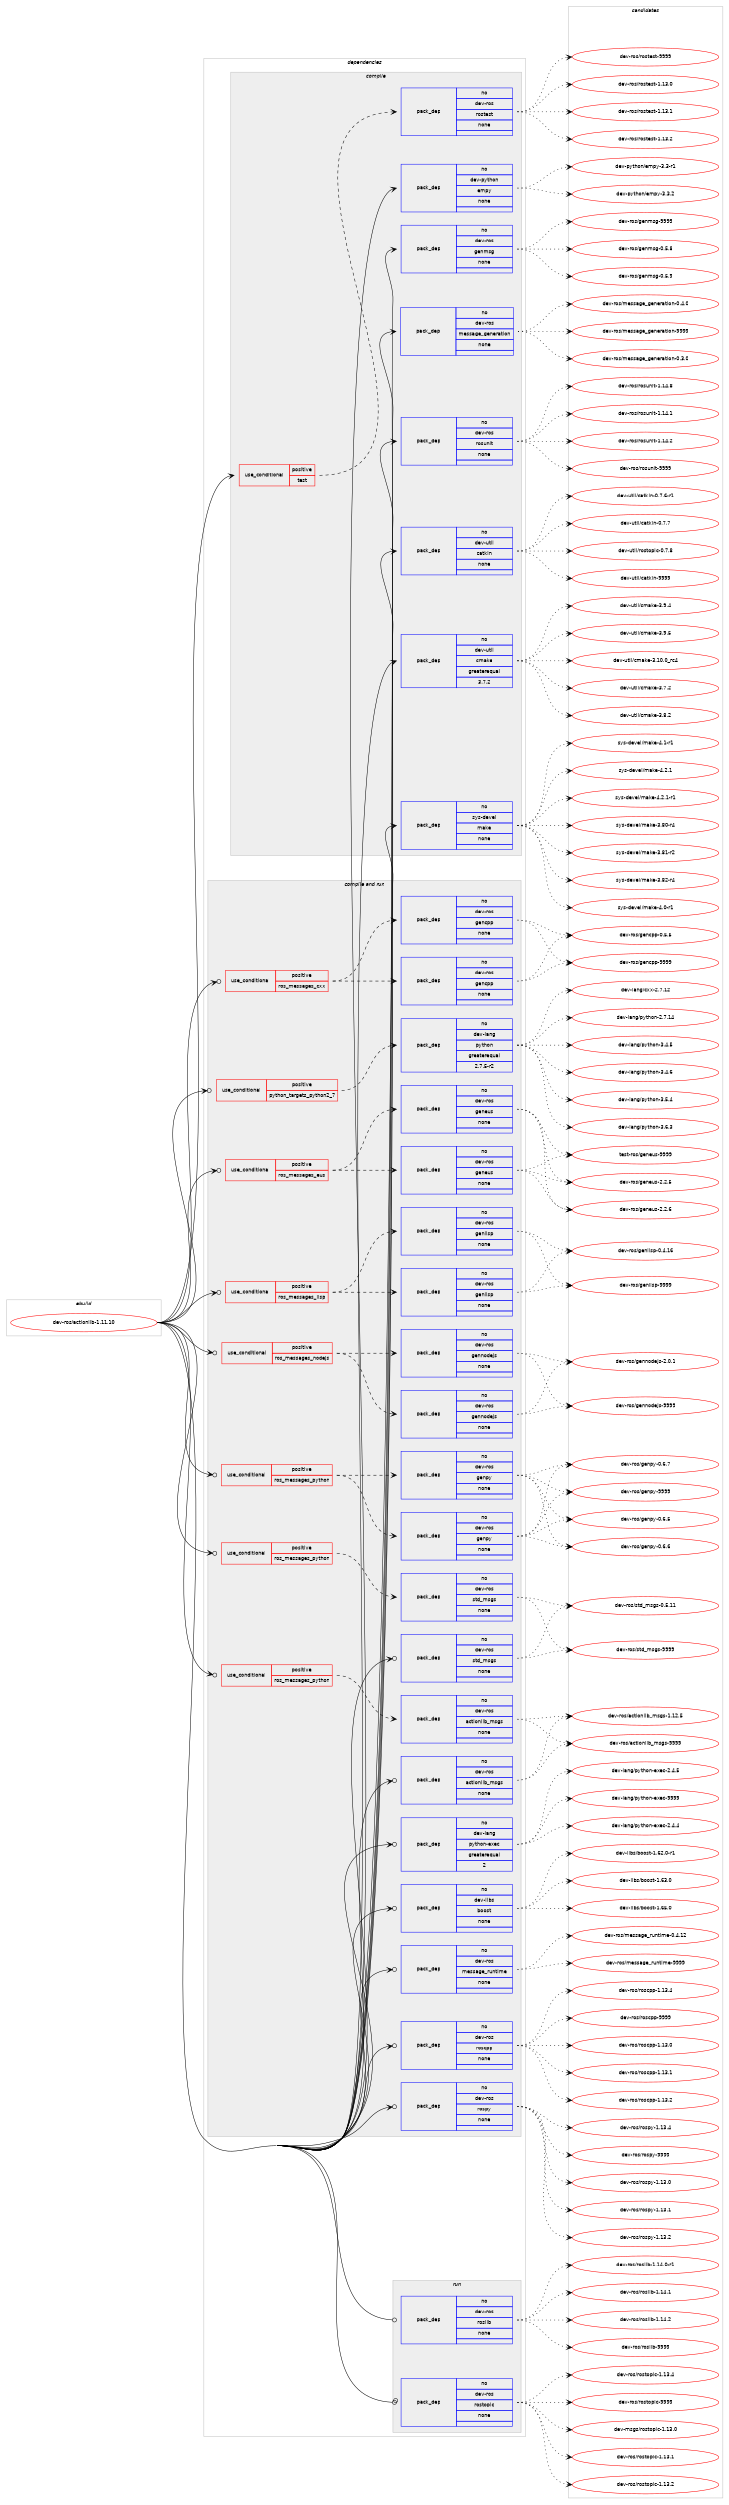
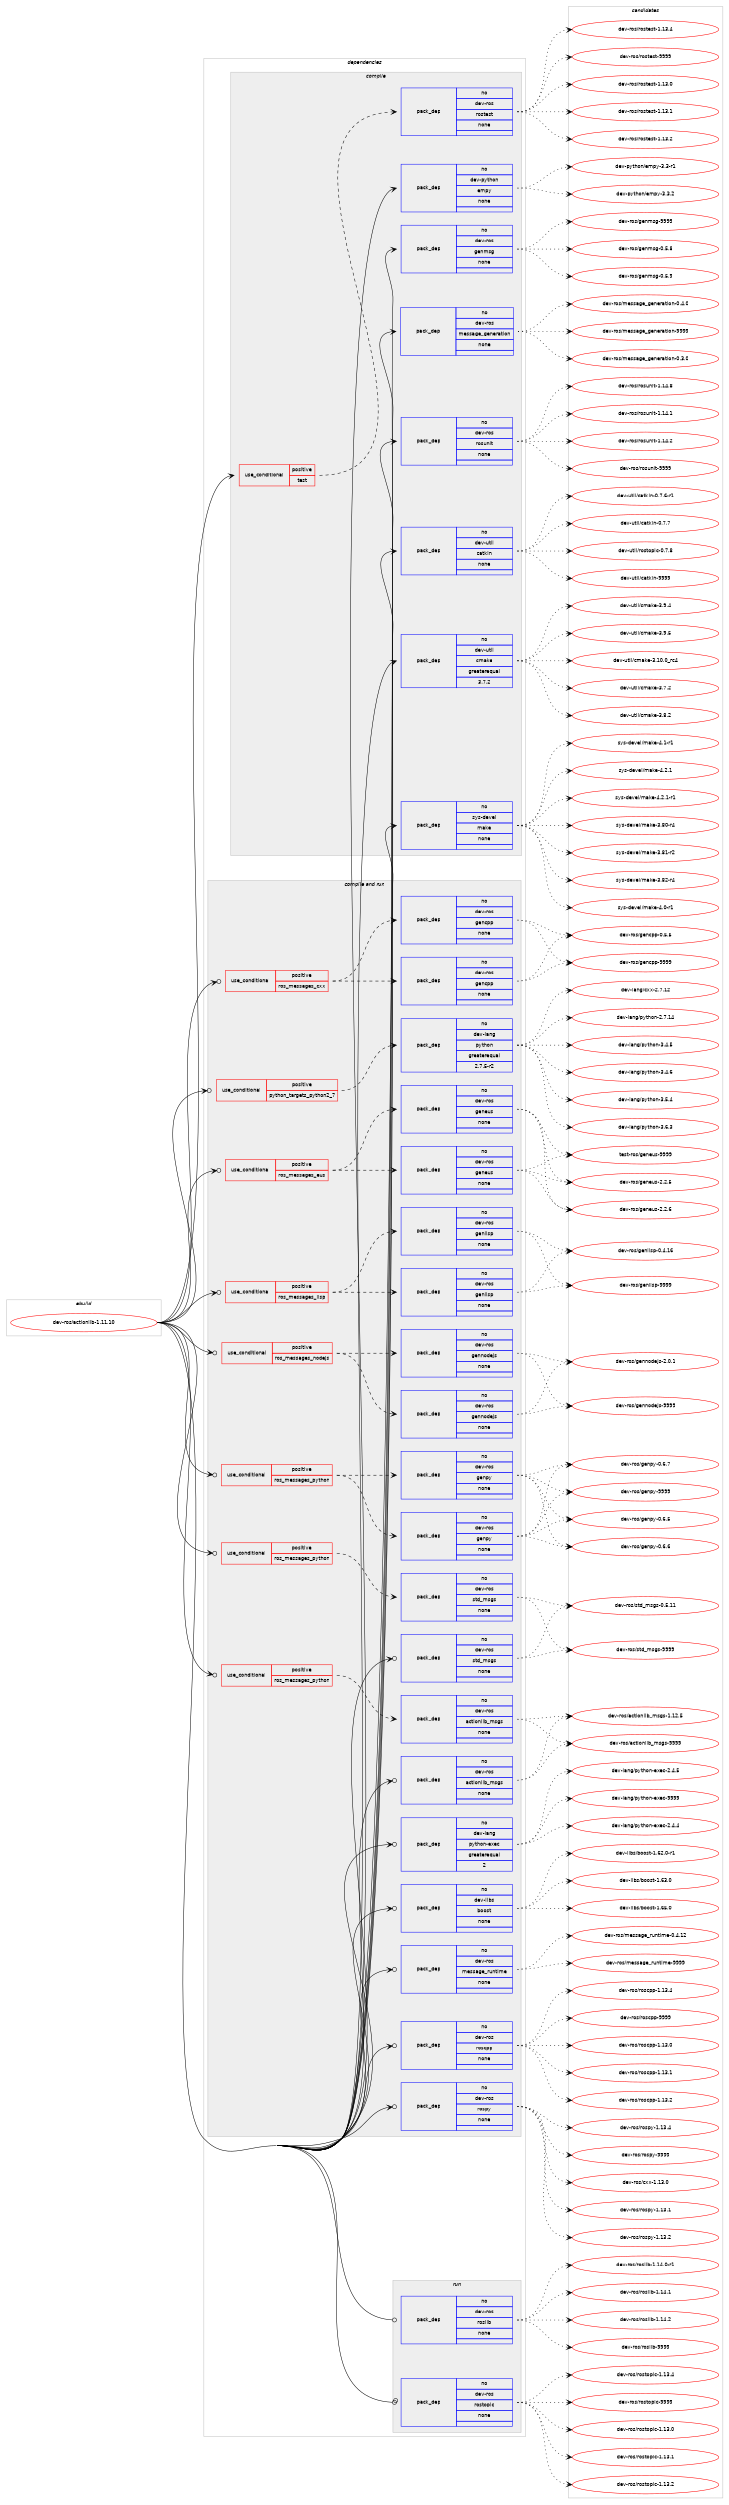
none -> (646, 29)
(646, 2183) -> (646, 2183)
(646, 2430) -> (646, 2430)
